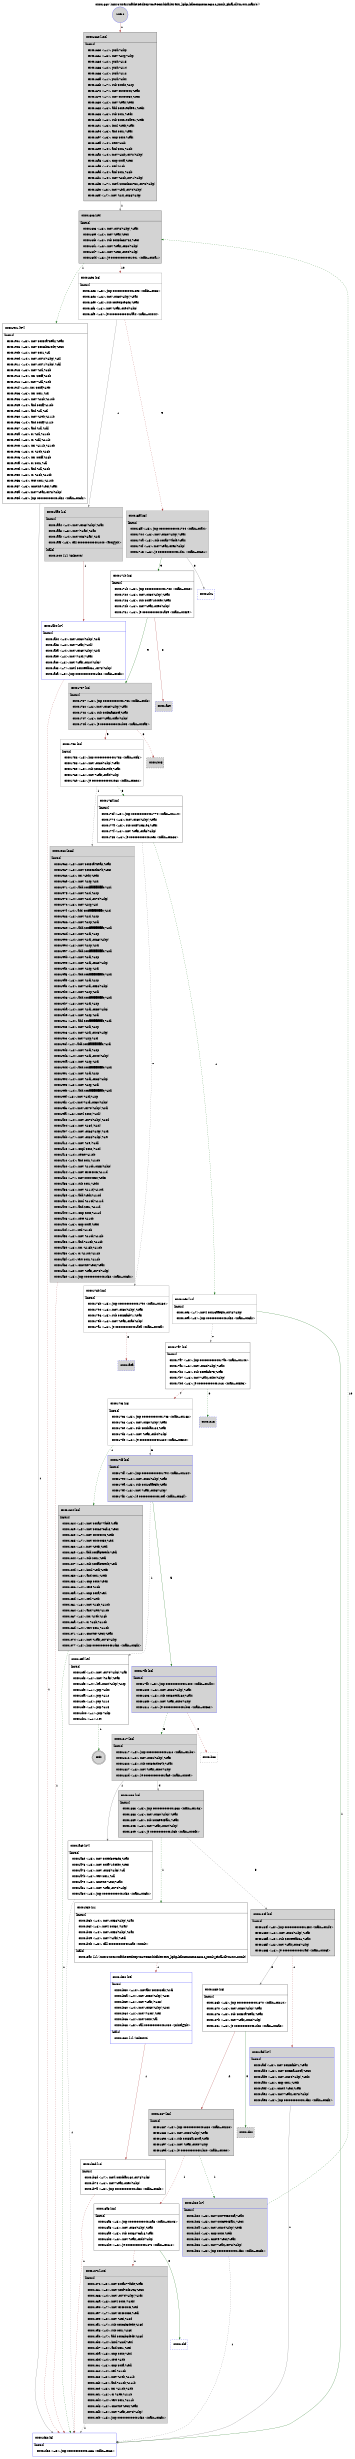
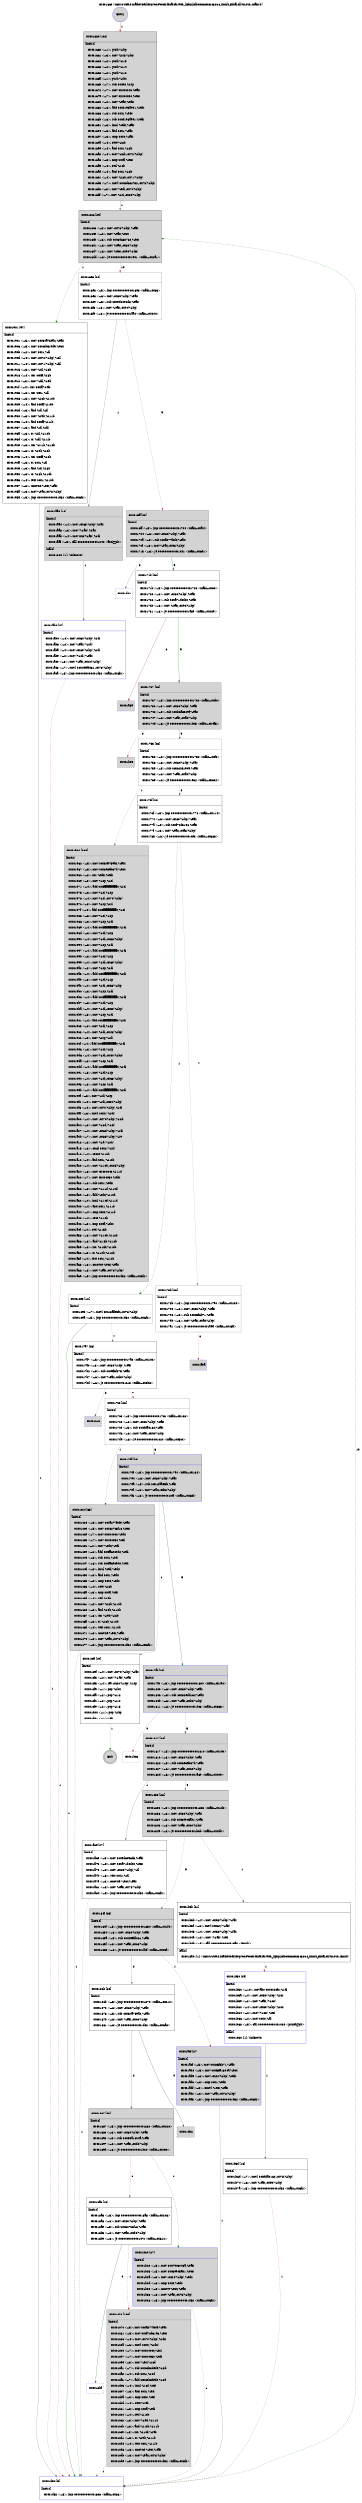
(120, 15) -> (120, 15)
(348, 1169) -> (355, 1374)
